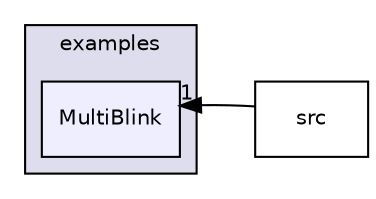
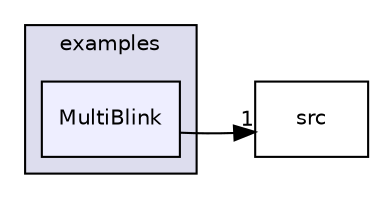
(228, 105) -> (210, 133)
